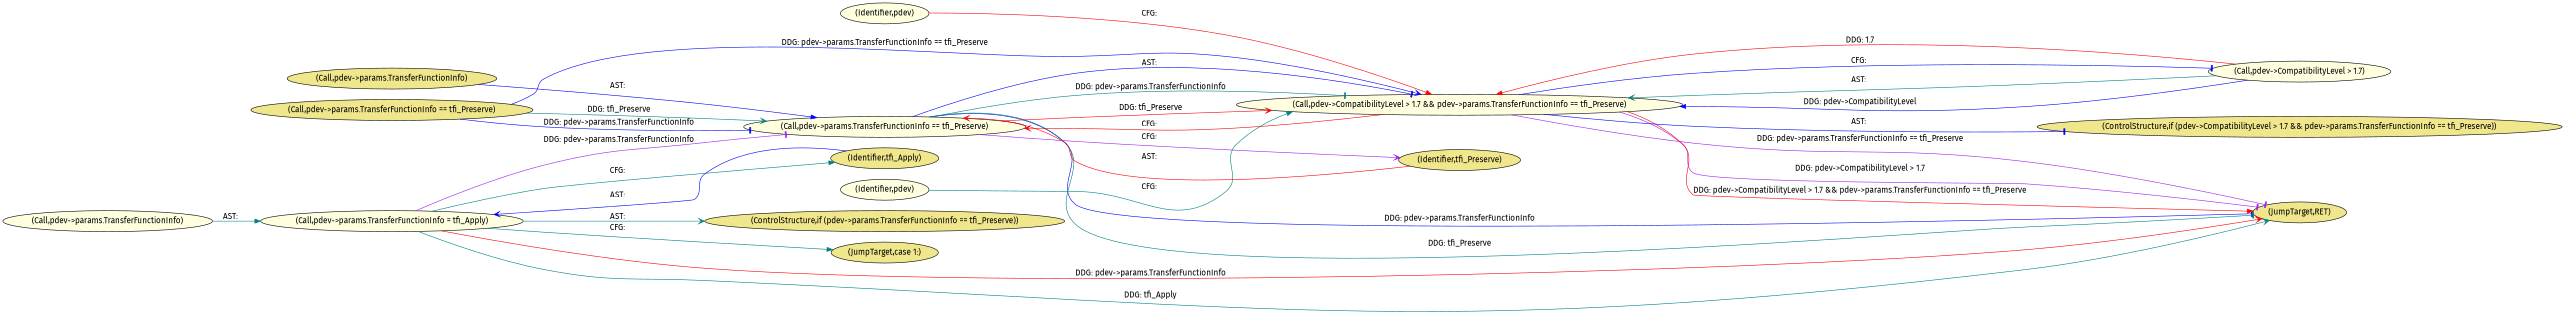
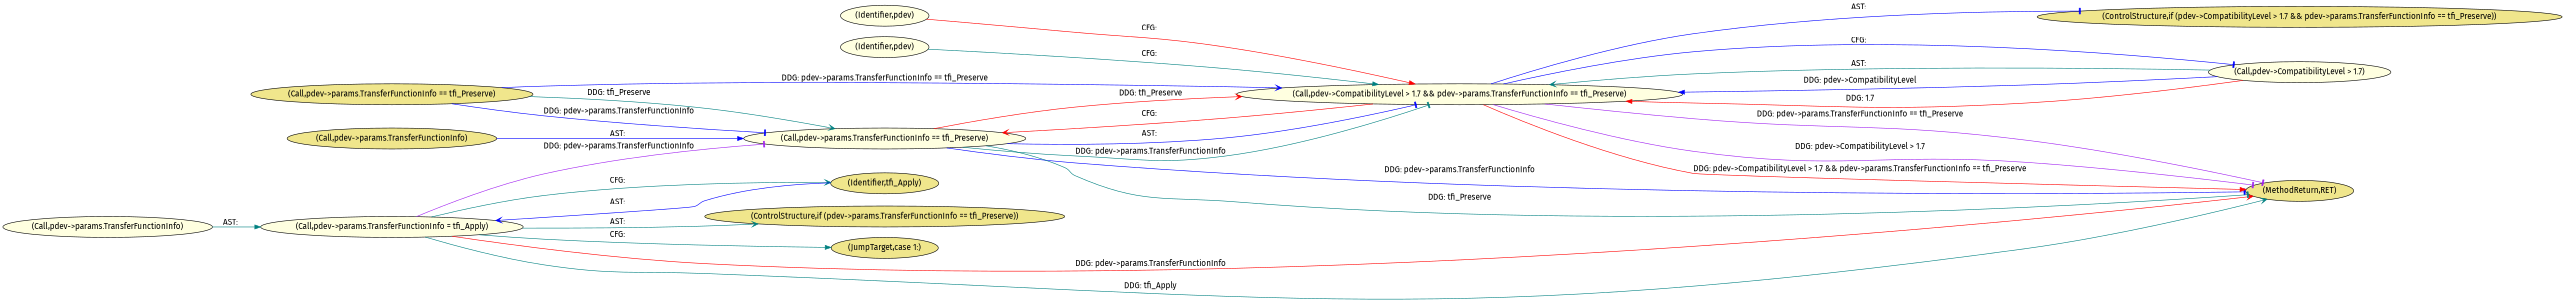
(1460, 160) -> none
(629, 180) -> (627, 188)
(2300, 212) -> (2300, 191)
